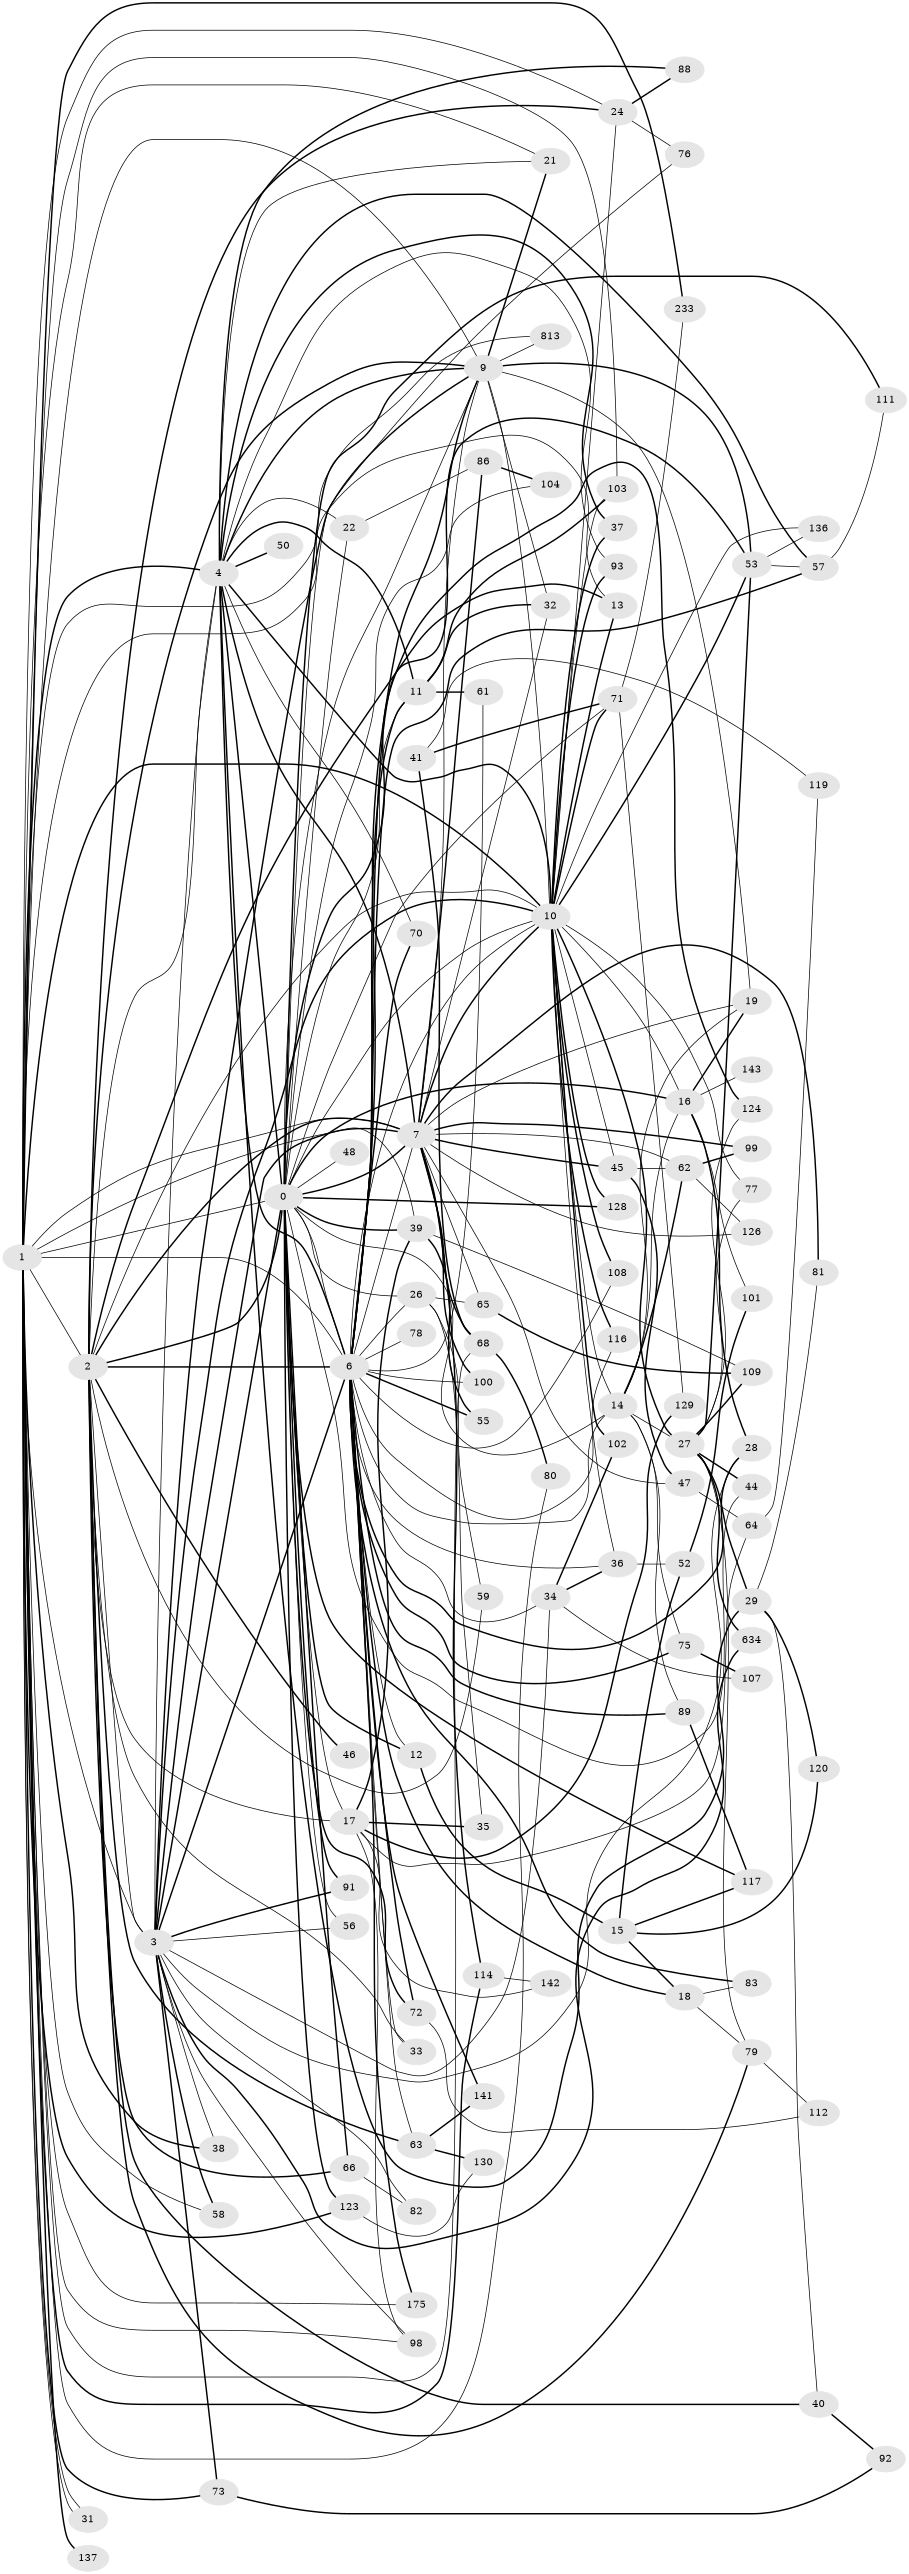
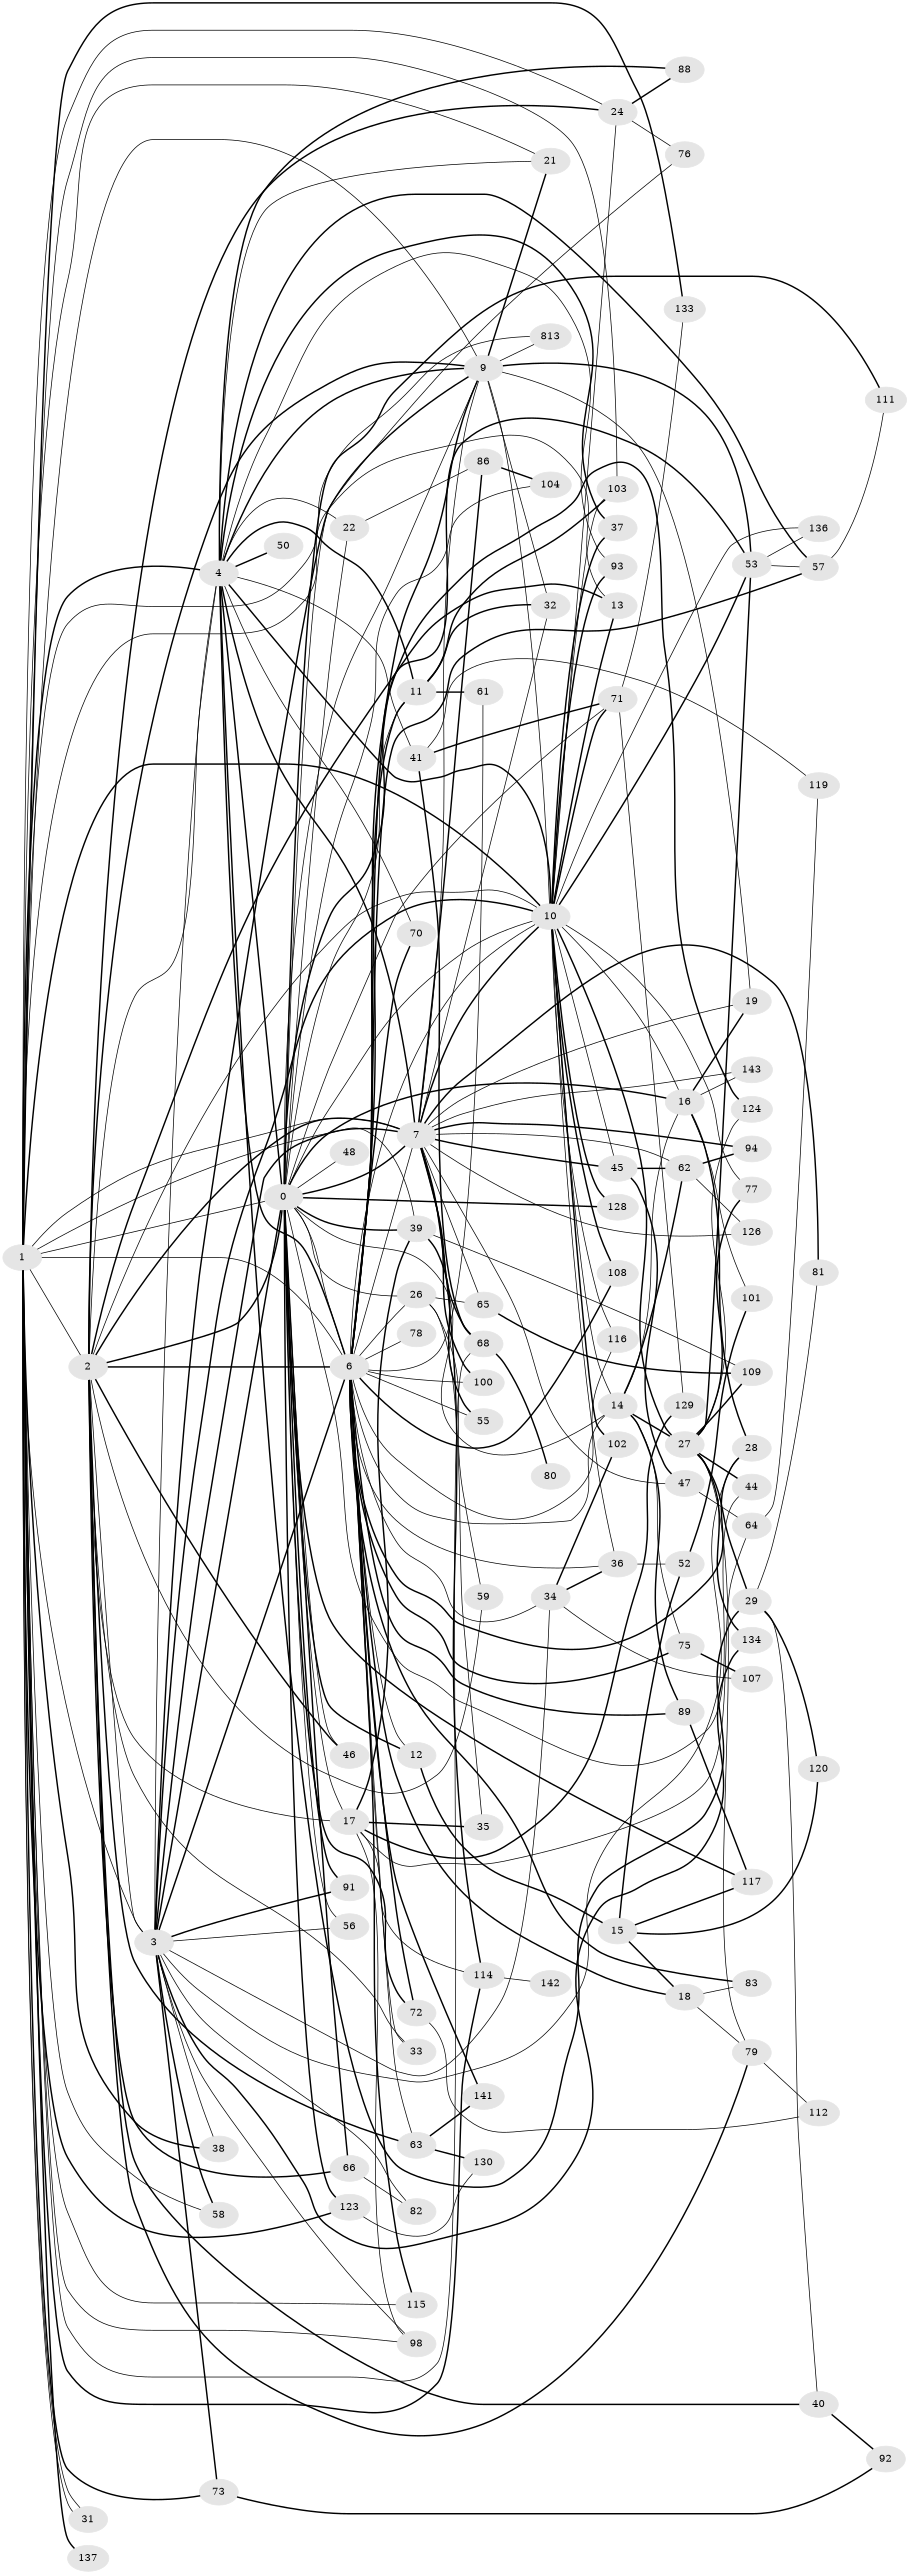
(685, 309) -> (685, 309)
none -> (355, 631)
none -> (580, 1092)
(644, 1144) -> none
(752, 1149) -> (752, 1149)
(651, 1168) -> (651, 1168)
(583, 1231) -> (583, 1231)
(719, 1318) -> (719, 1318)
(417, 1394) -> (417, 1394)
(656, 1428) -> (656, 1428)
(513, 1435) -> (513, 1435)
none -> (300, 1480)
(656, 1571) -> (656, 1571)
(752, 1640) -> (752, 1640)
(397, 1967) -> (392, 1929)
(417, 2305) -> (417, 2305)
(155, 2459) -> none
